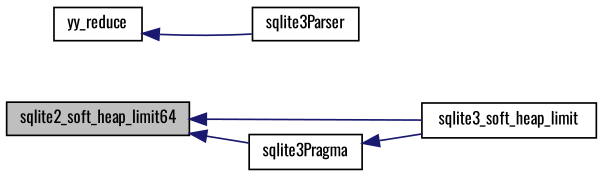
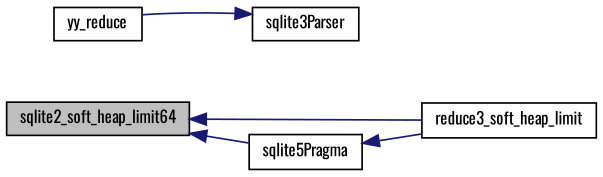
(206, 35) -> (189, 13)
(509, 120) -> (509, 120)
(306, 152) -> (306, 152)
